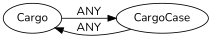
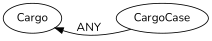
(85, 18) -> none
